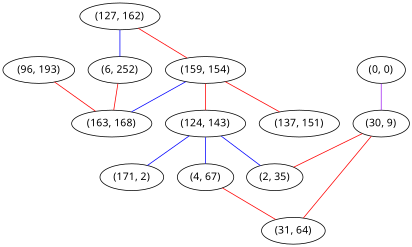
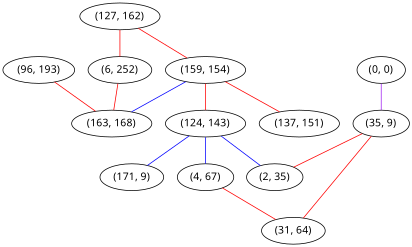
(120, 43) -> (120, 43)
(381, 124) -> (381, 124)
(132, 177) -> (132, 177)
